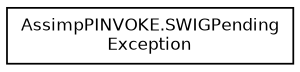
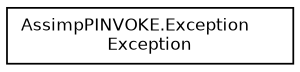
(150, 36) -> (150, 36)
